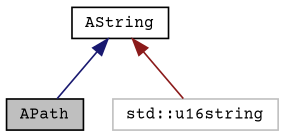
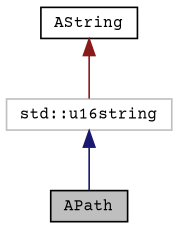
(77, 75) -> (89, 169)
